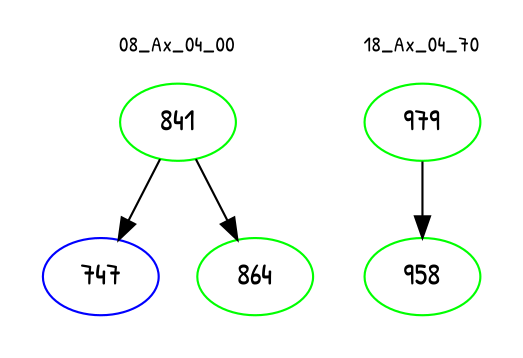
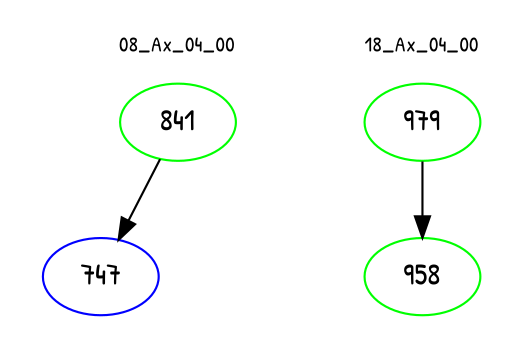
(422, 46) -> (422, 46)
(255, 277) -> none
